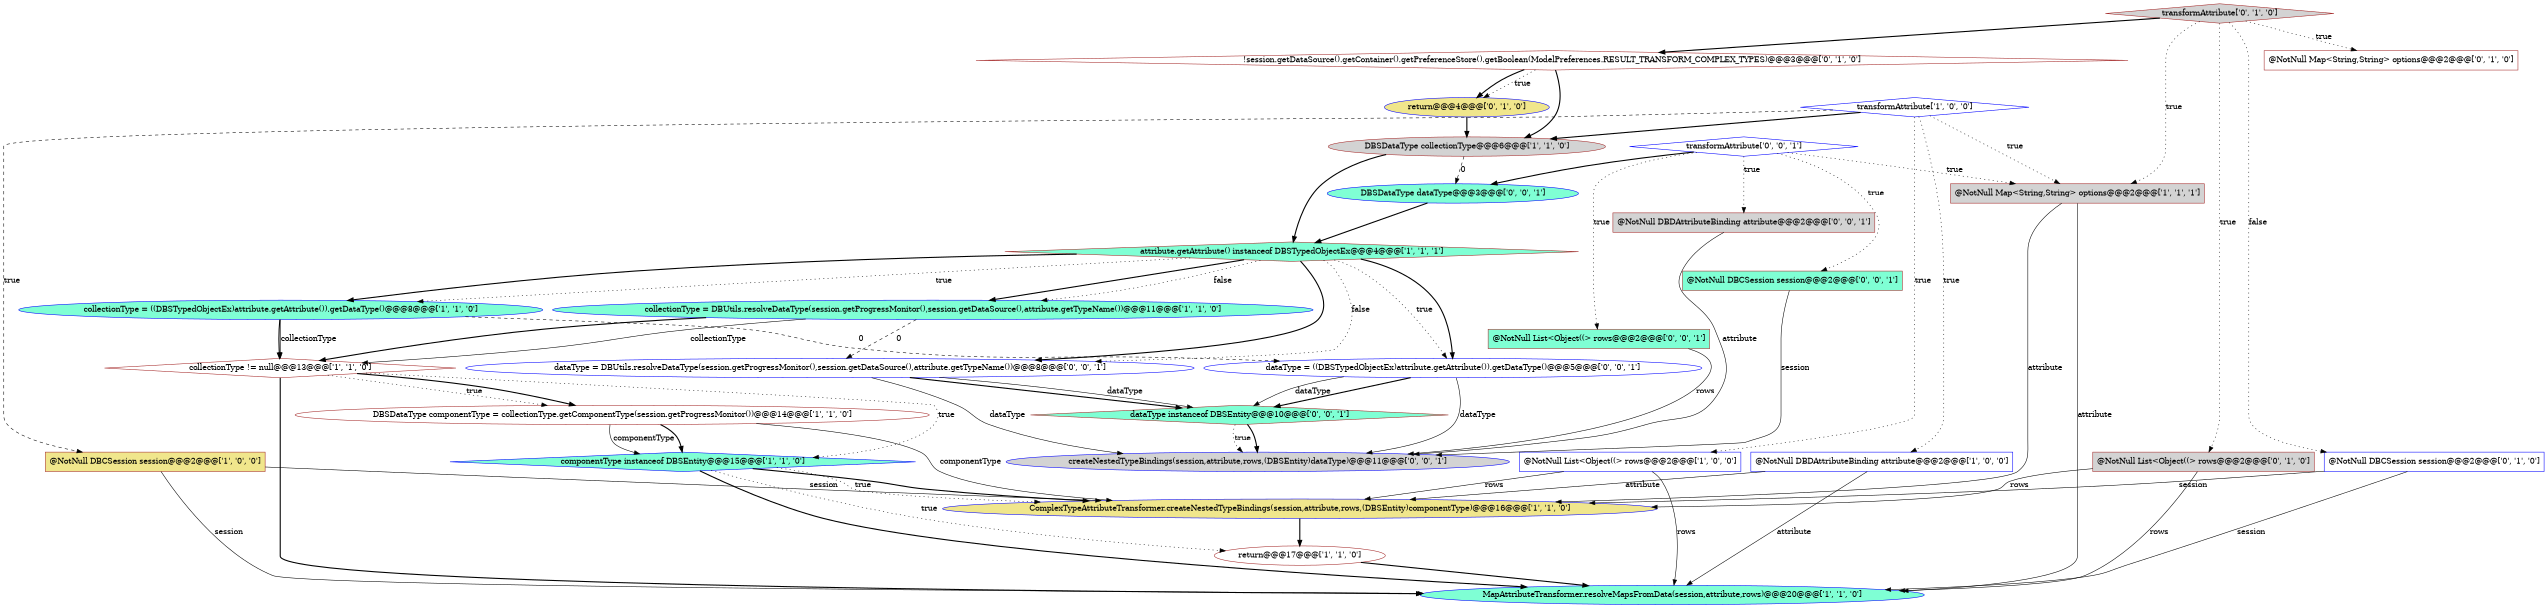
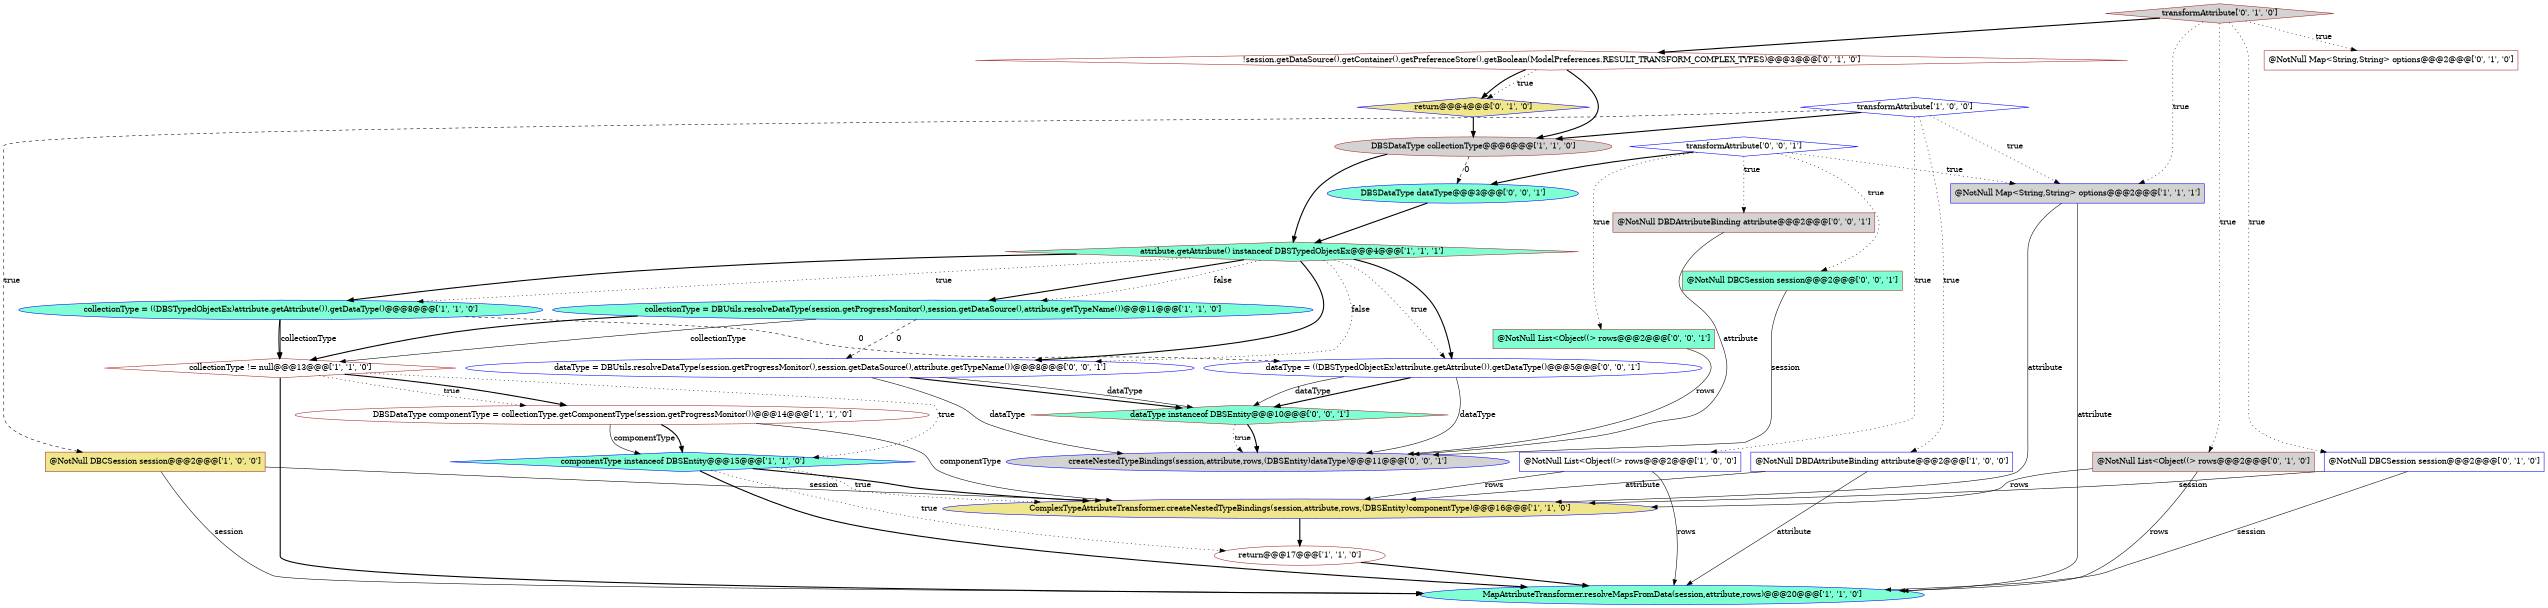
(1467, 107) -> (1473, 107)
(2077, 193) -> (2077, 193)
(2258, 223) -> (2257, 223)
